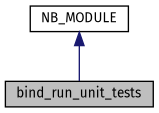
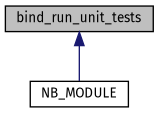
(79, 63) -> (79, 63)
